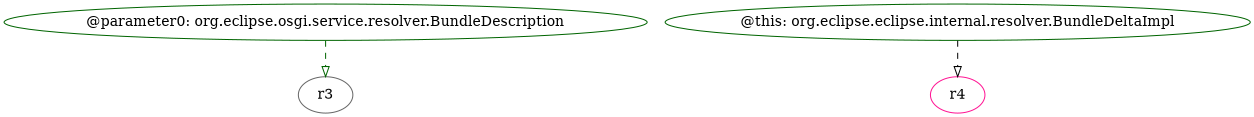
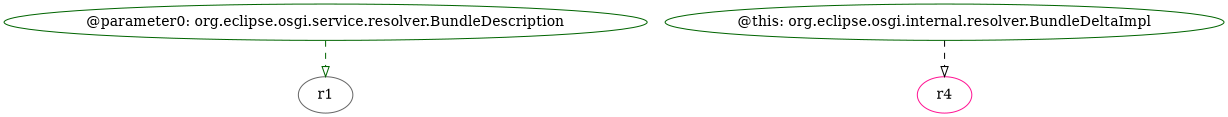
(958, 22) -> (945, 22)
(326, 95) -> (326, 95)
